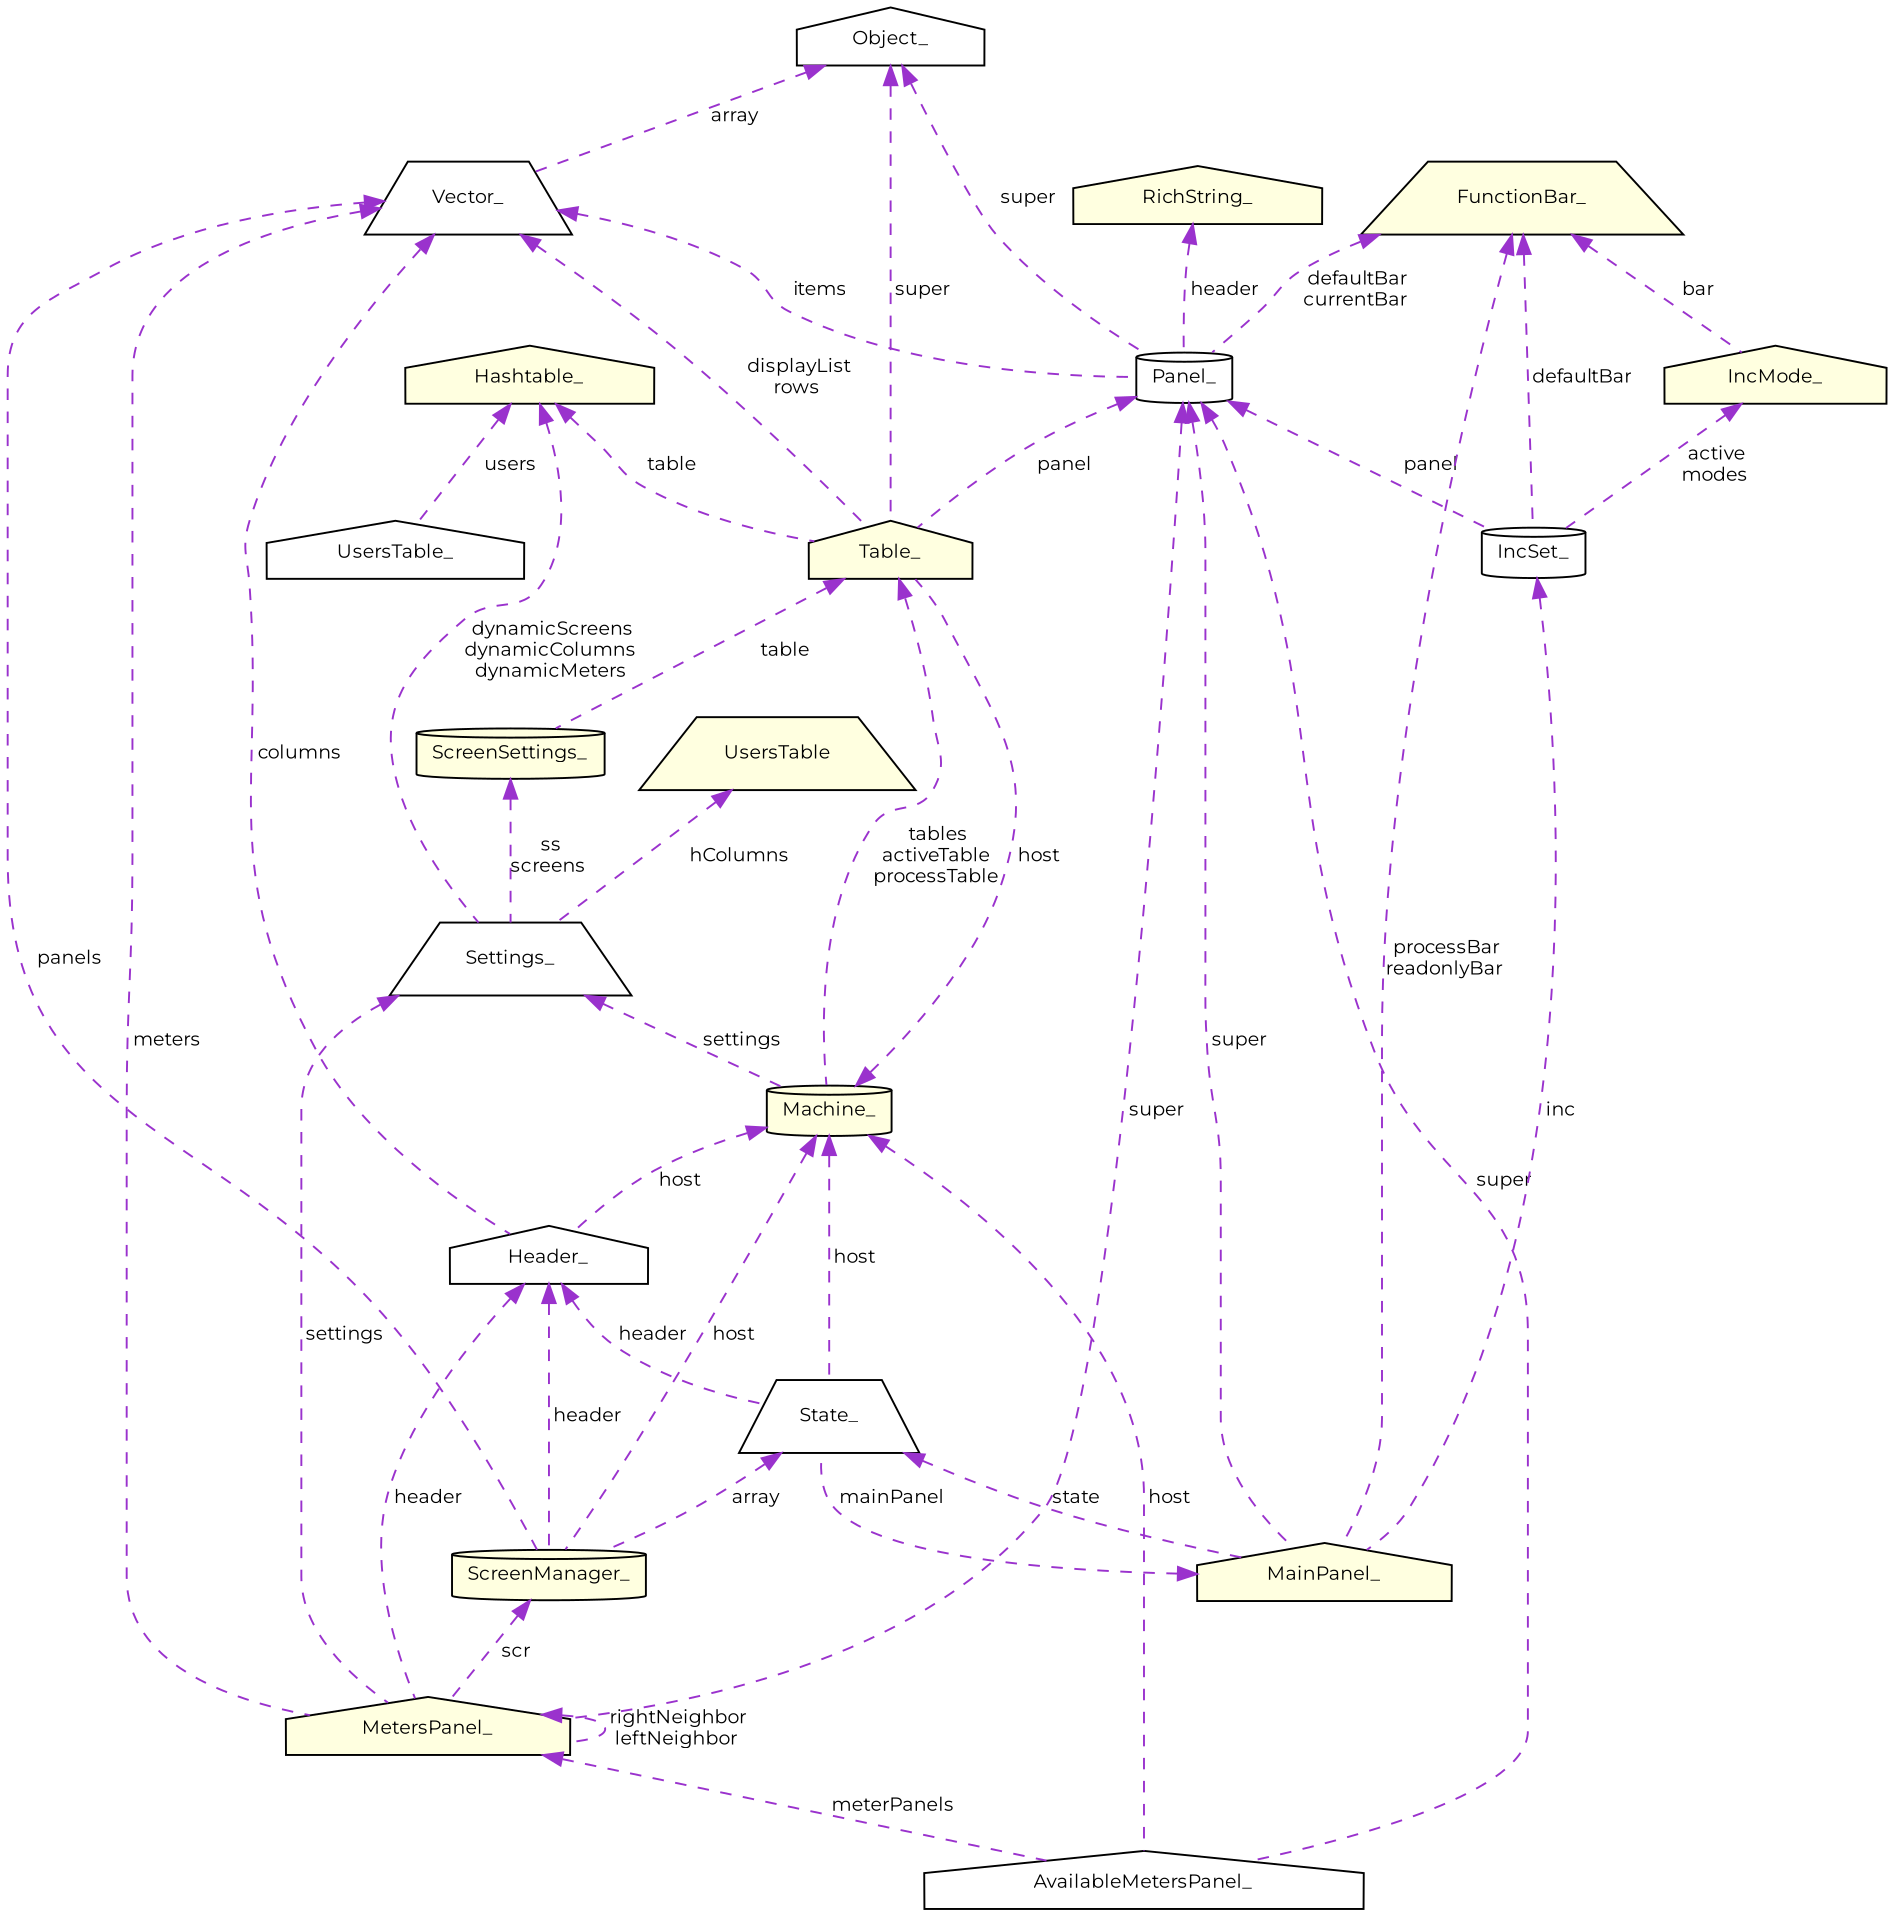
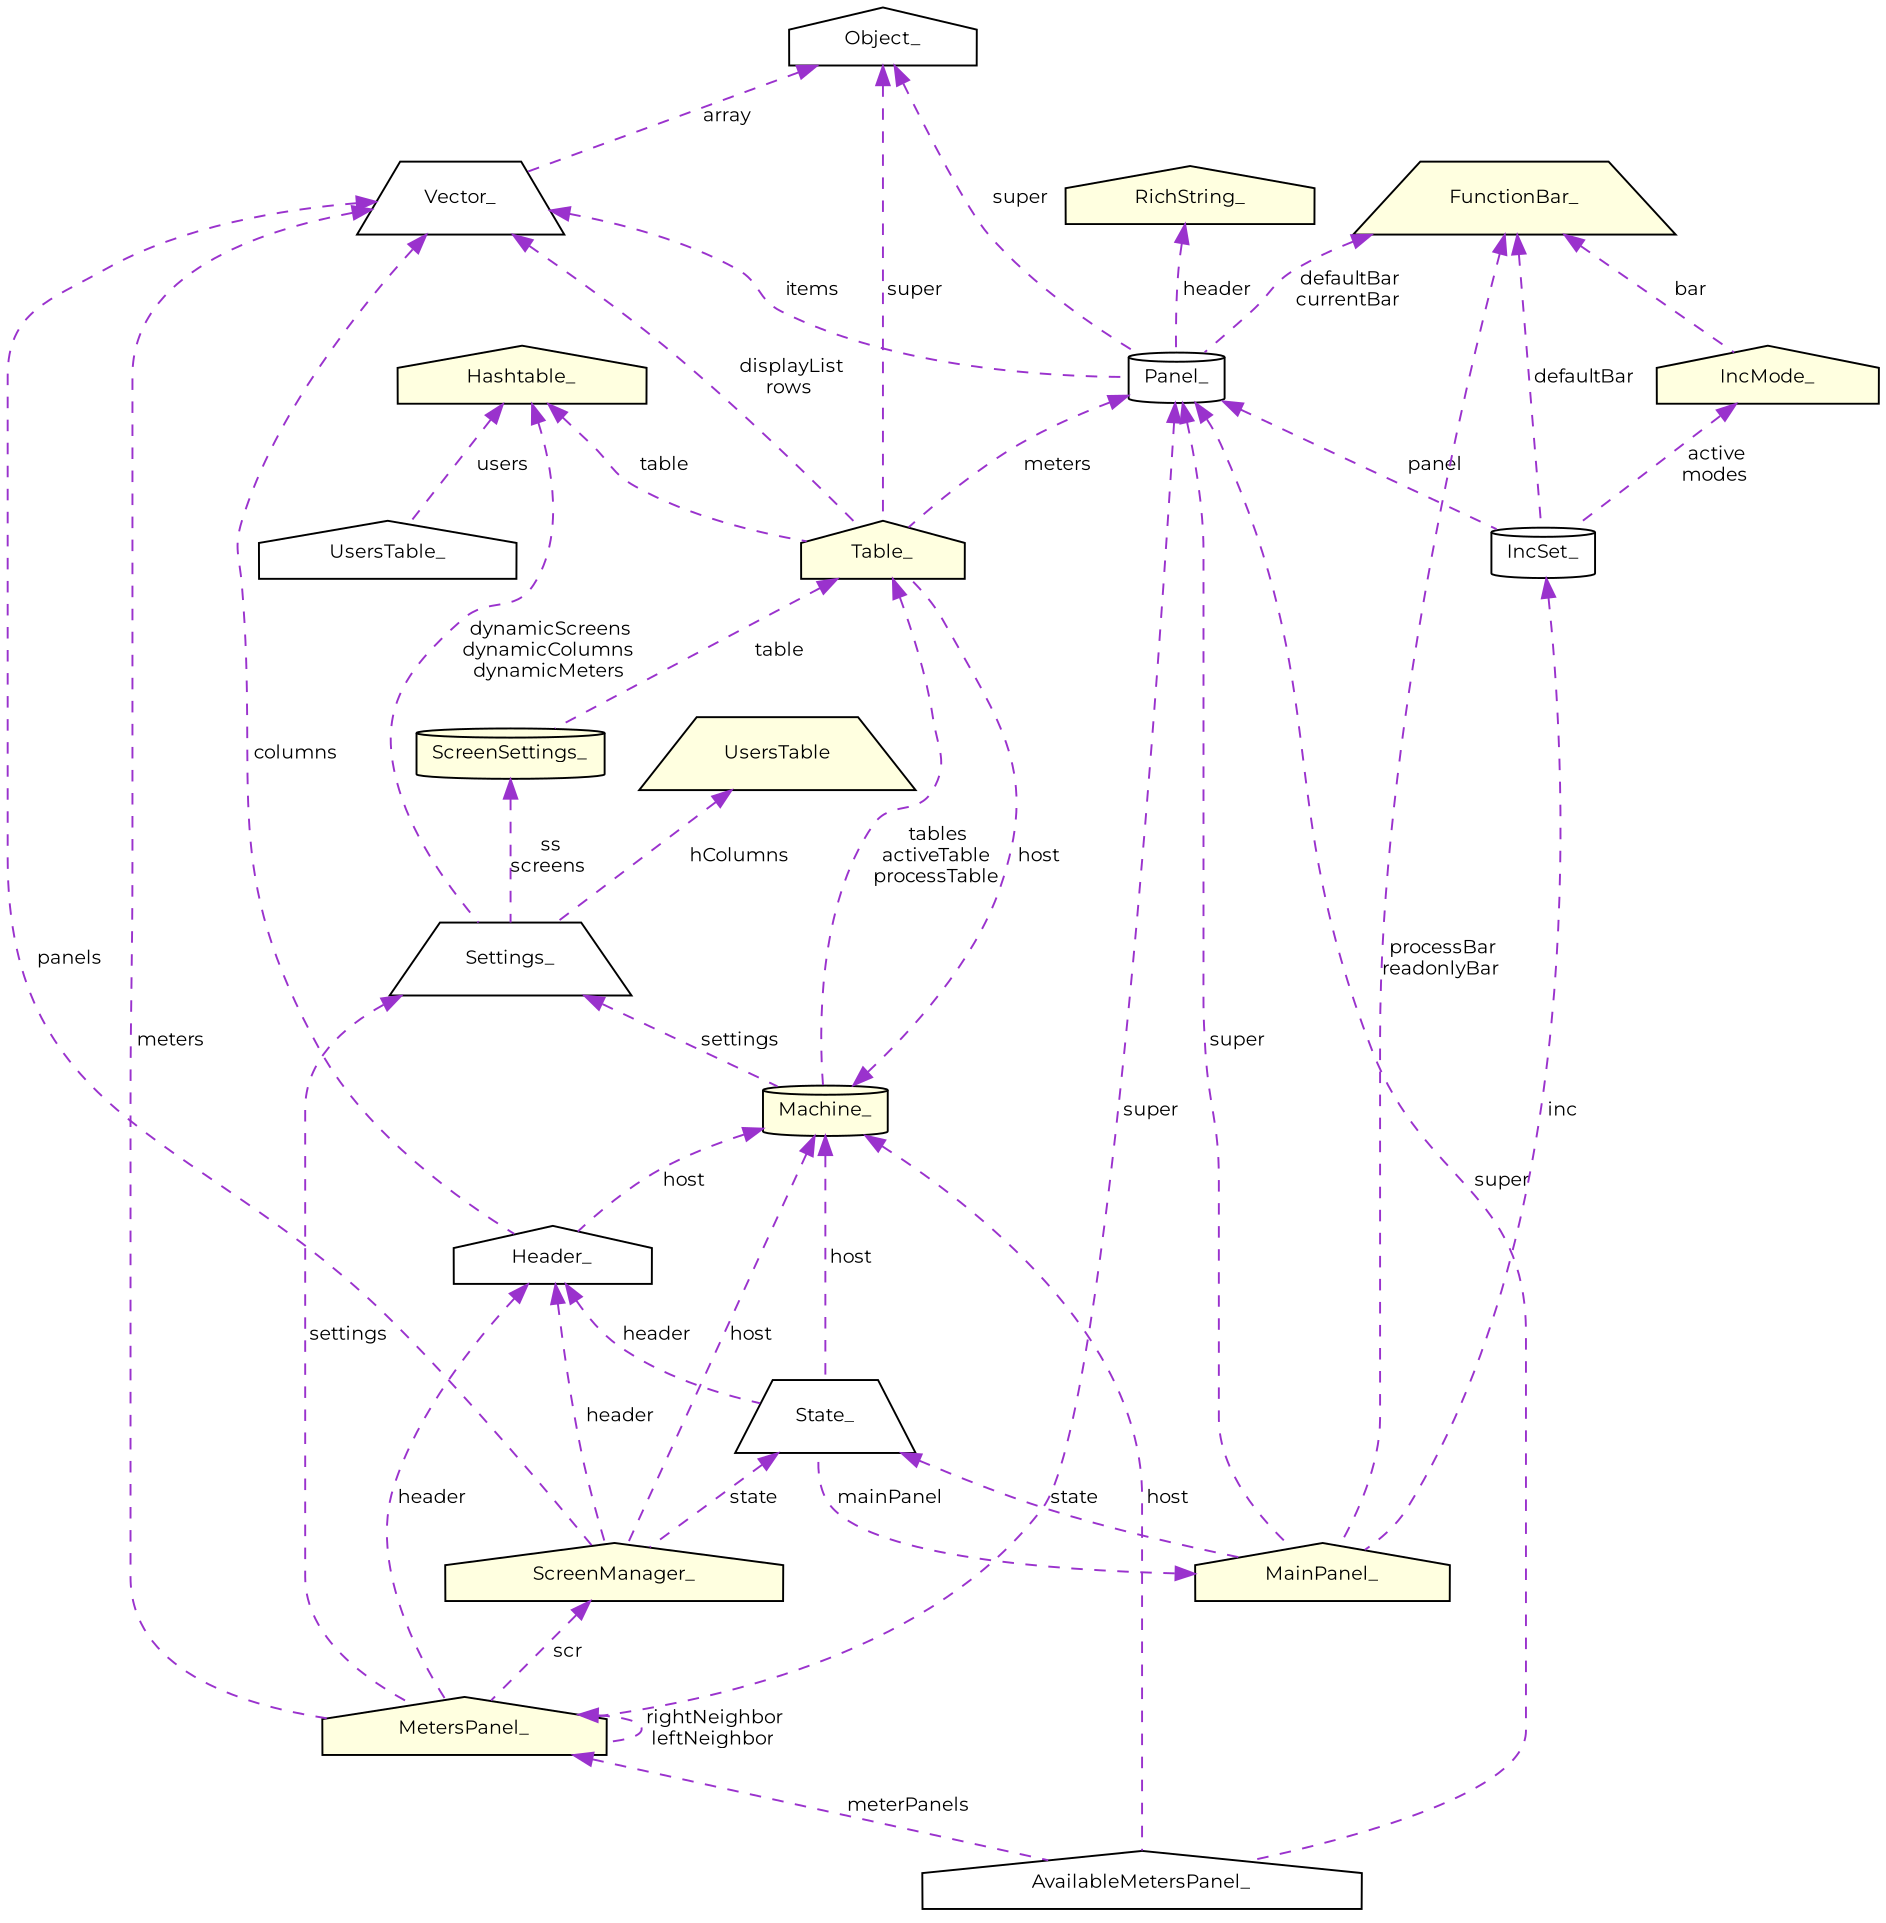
(1062, 465) -> (1056, 465)
(754, 1498) -> (752, 1498)
(549, 1575) -> (614, 1575)
